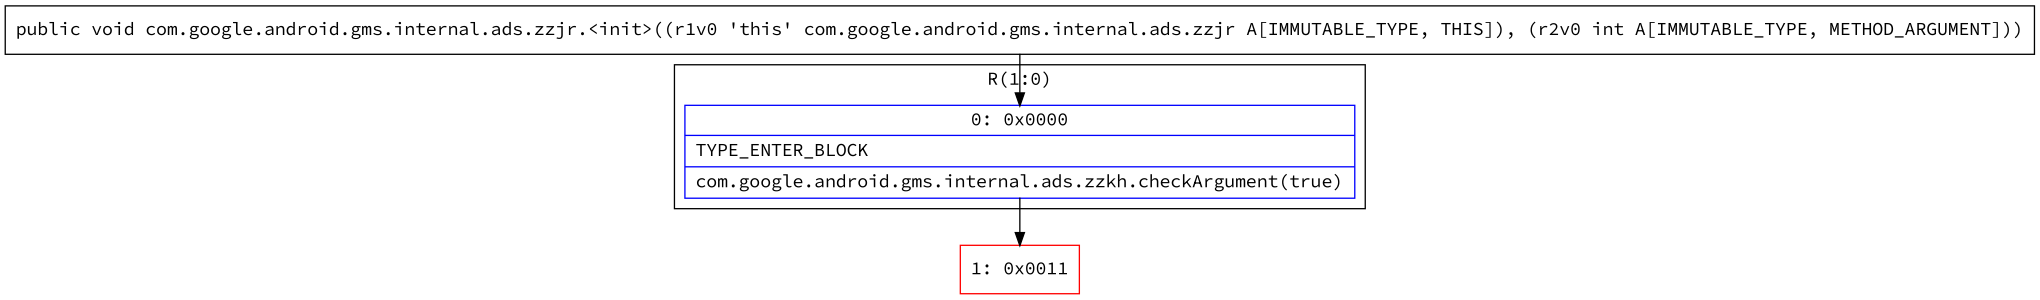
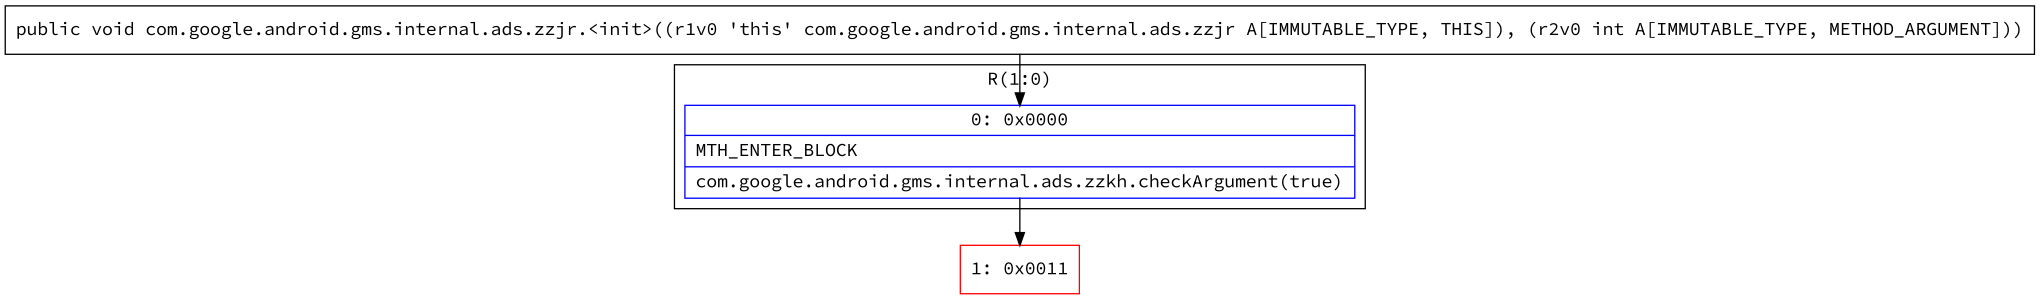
(782, 150) -> (776, 150)
